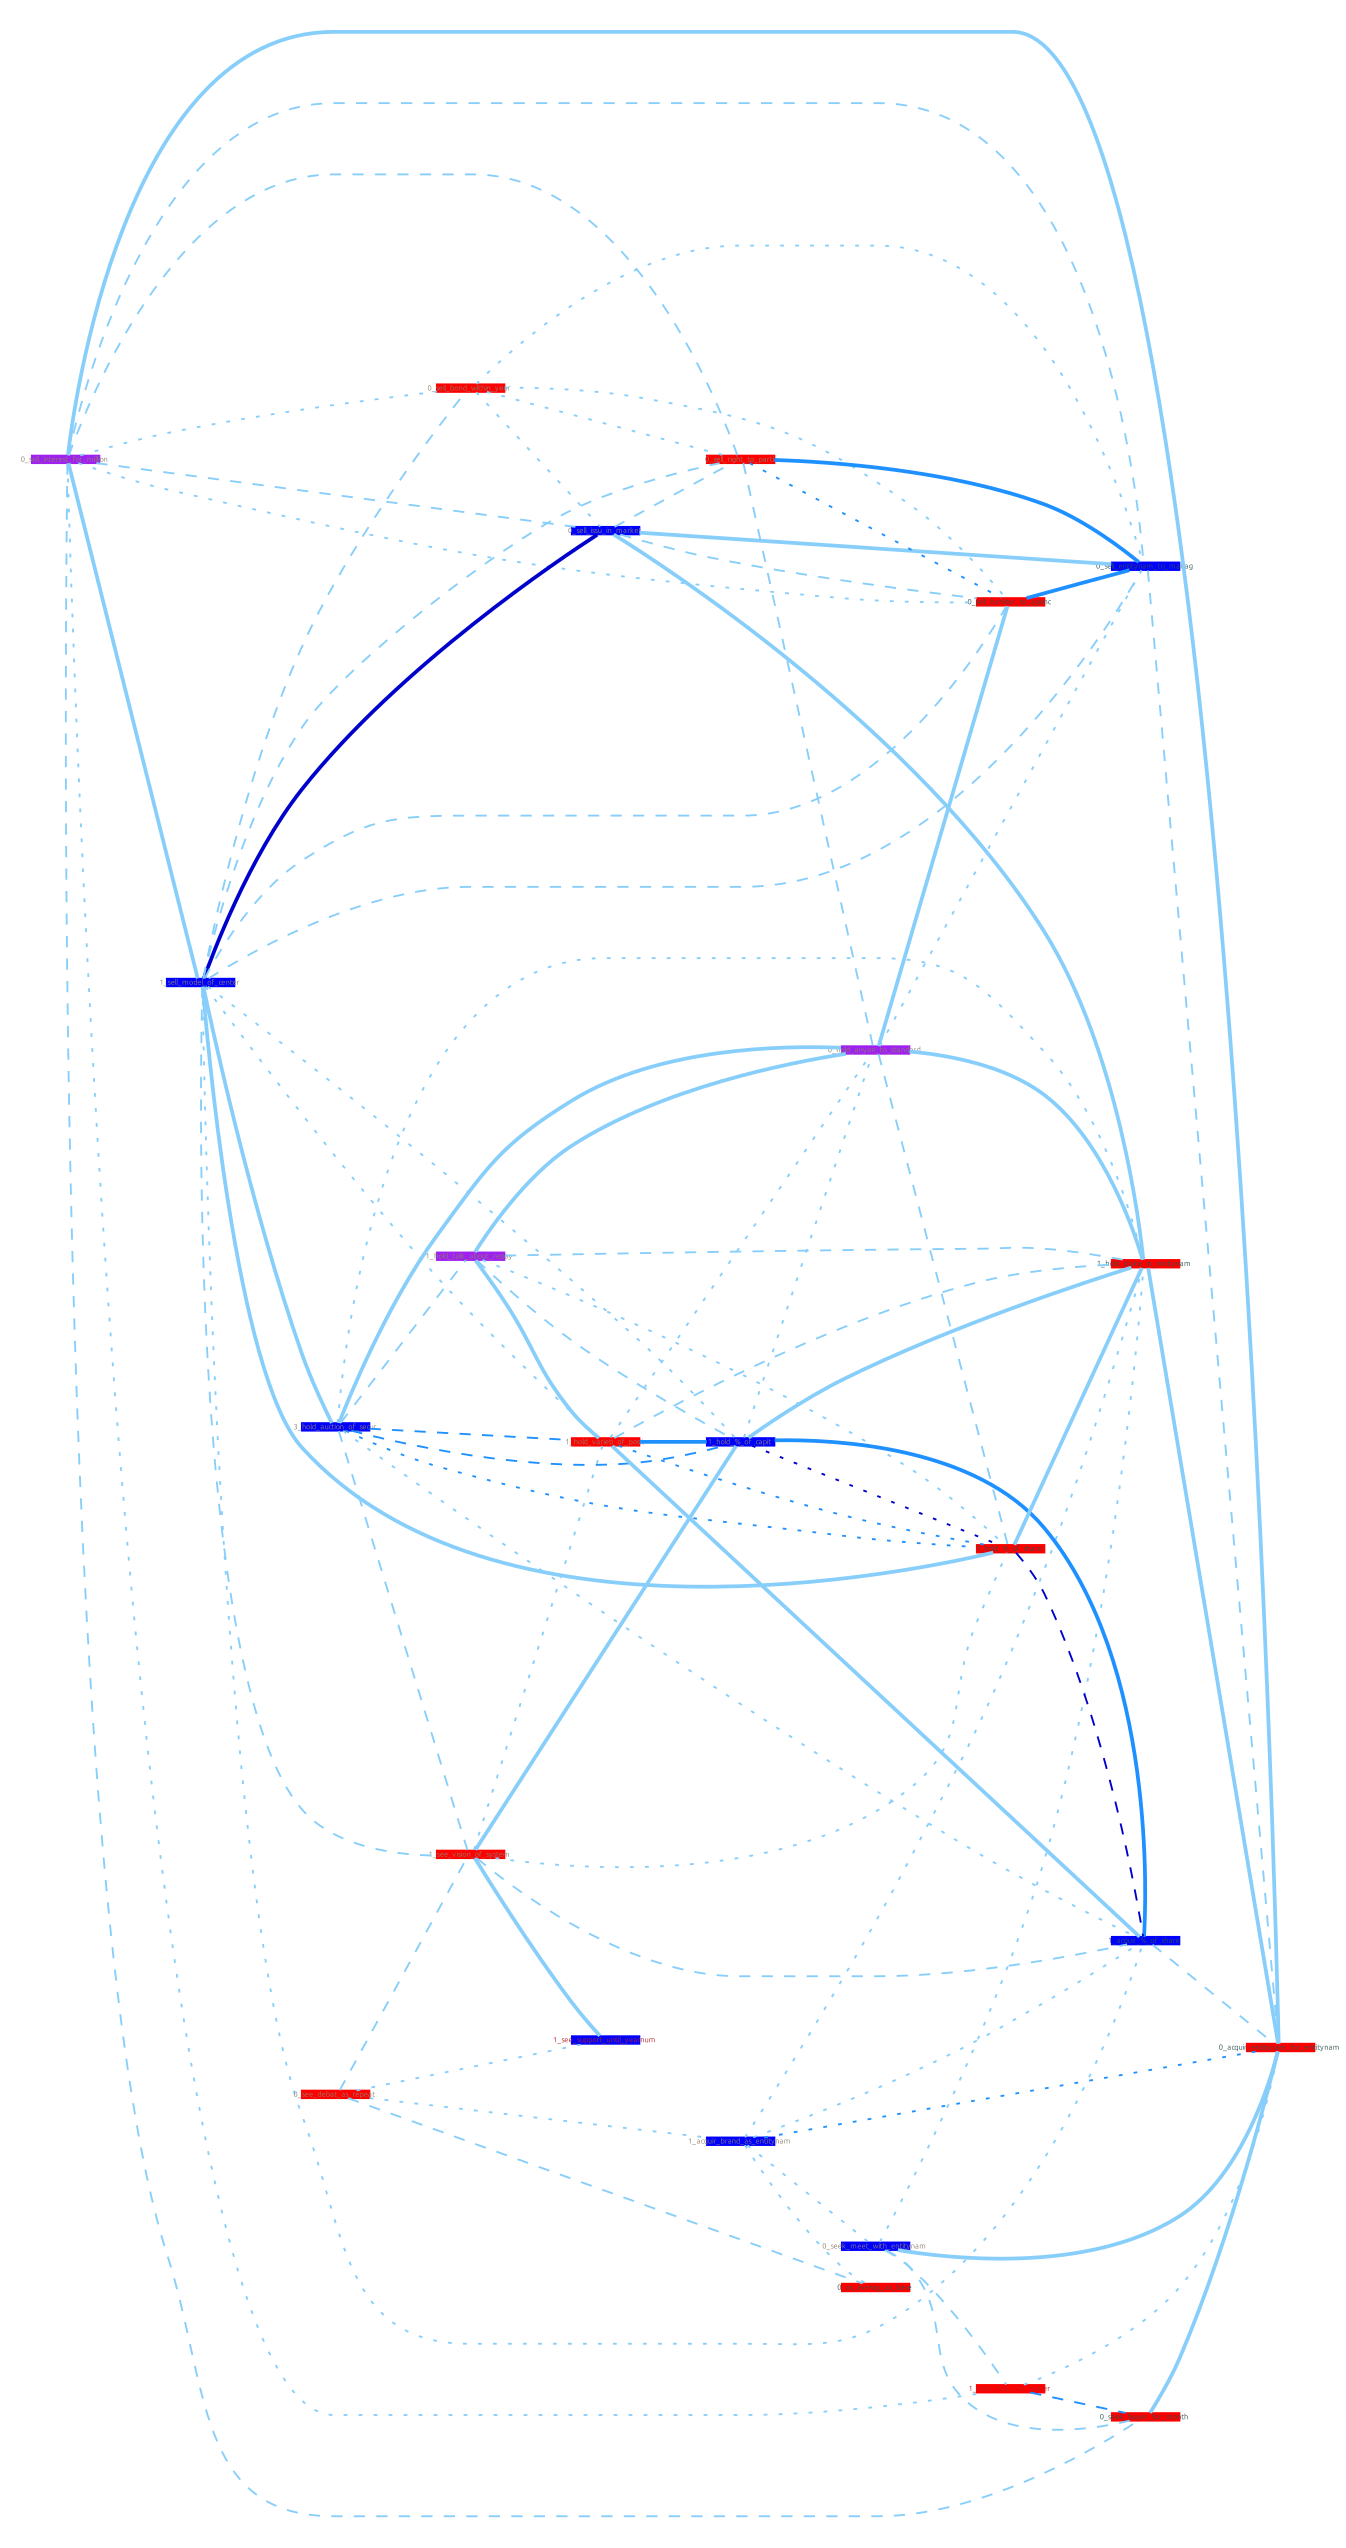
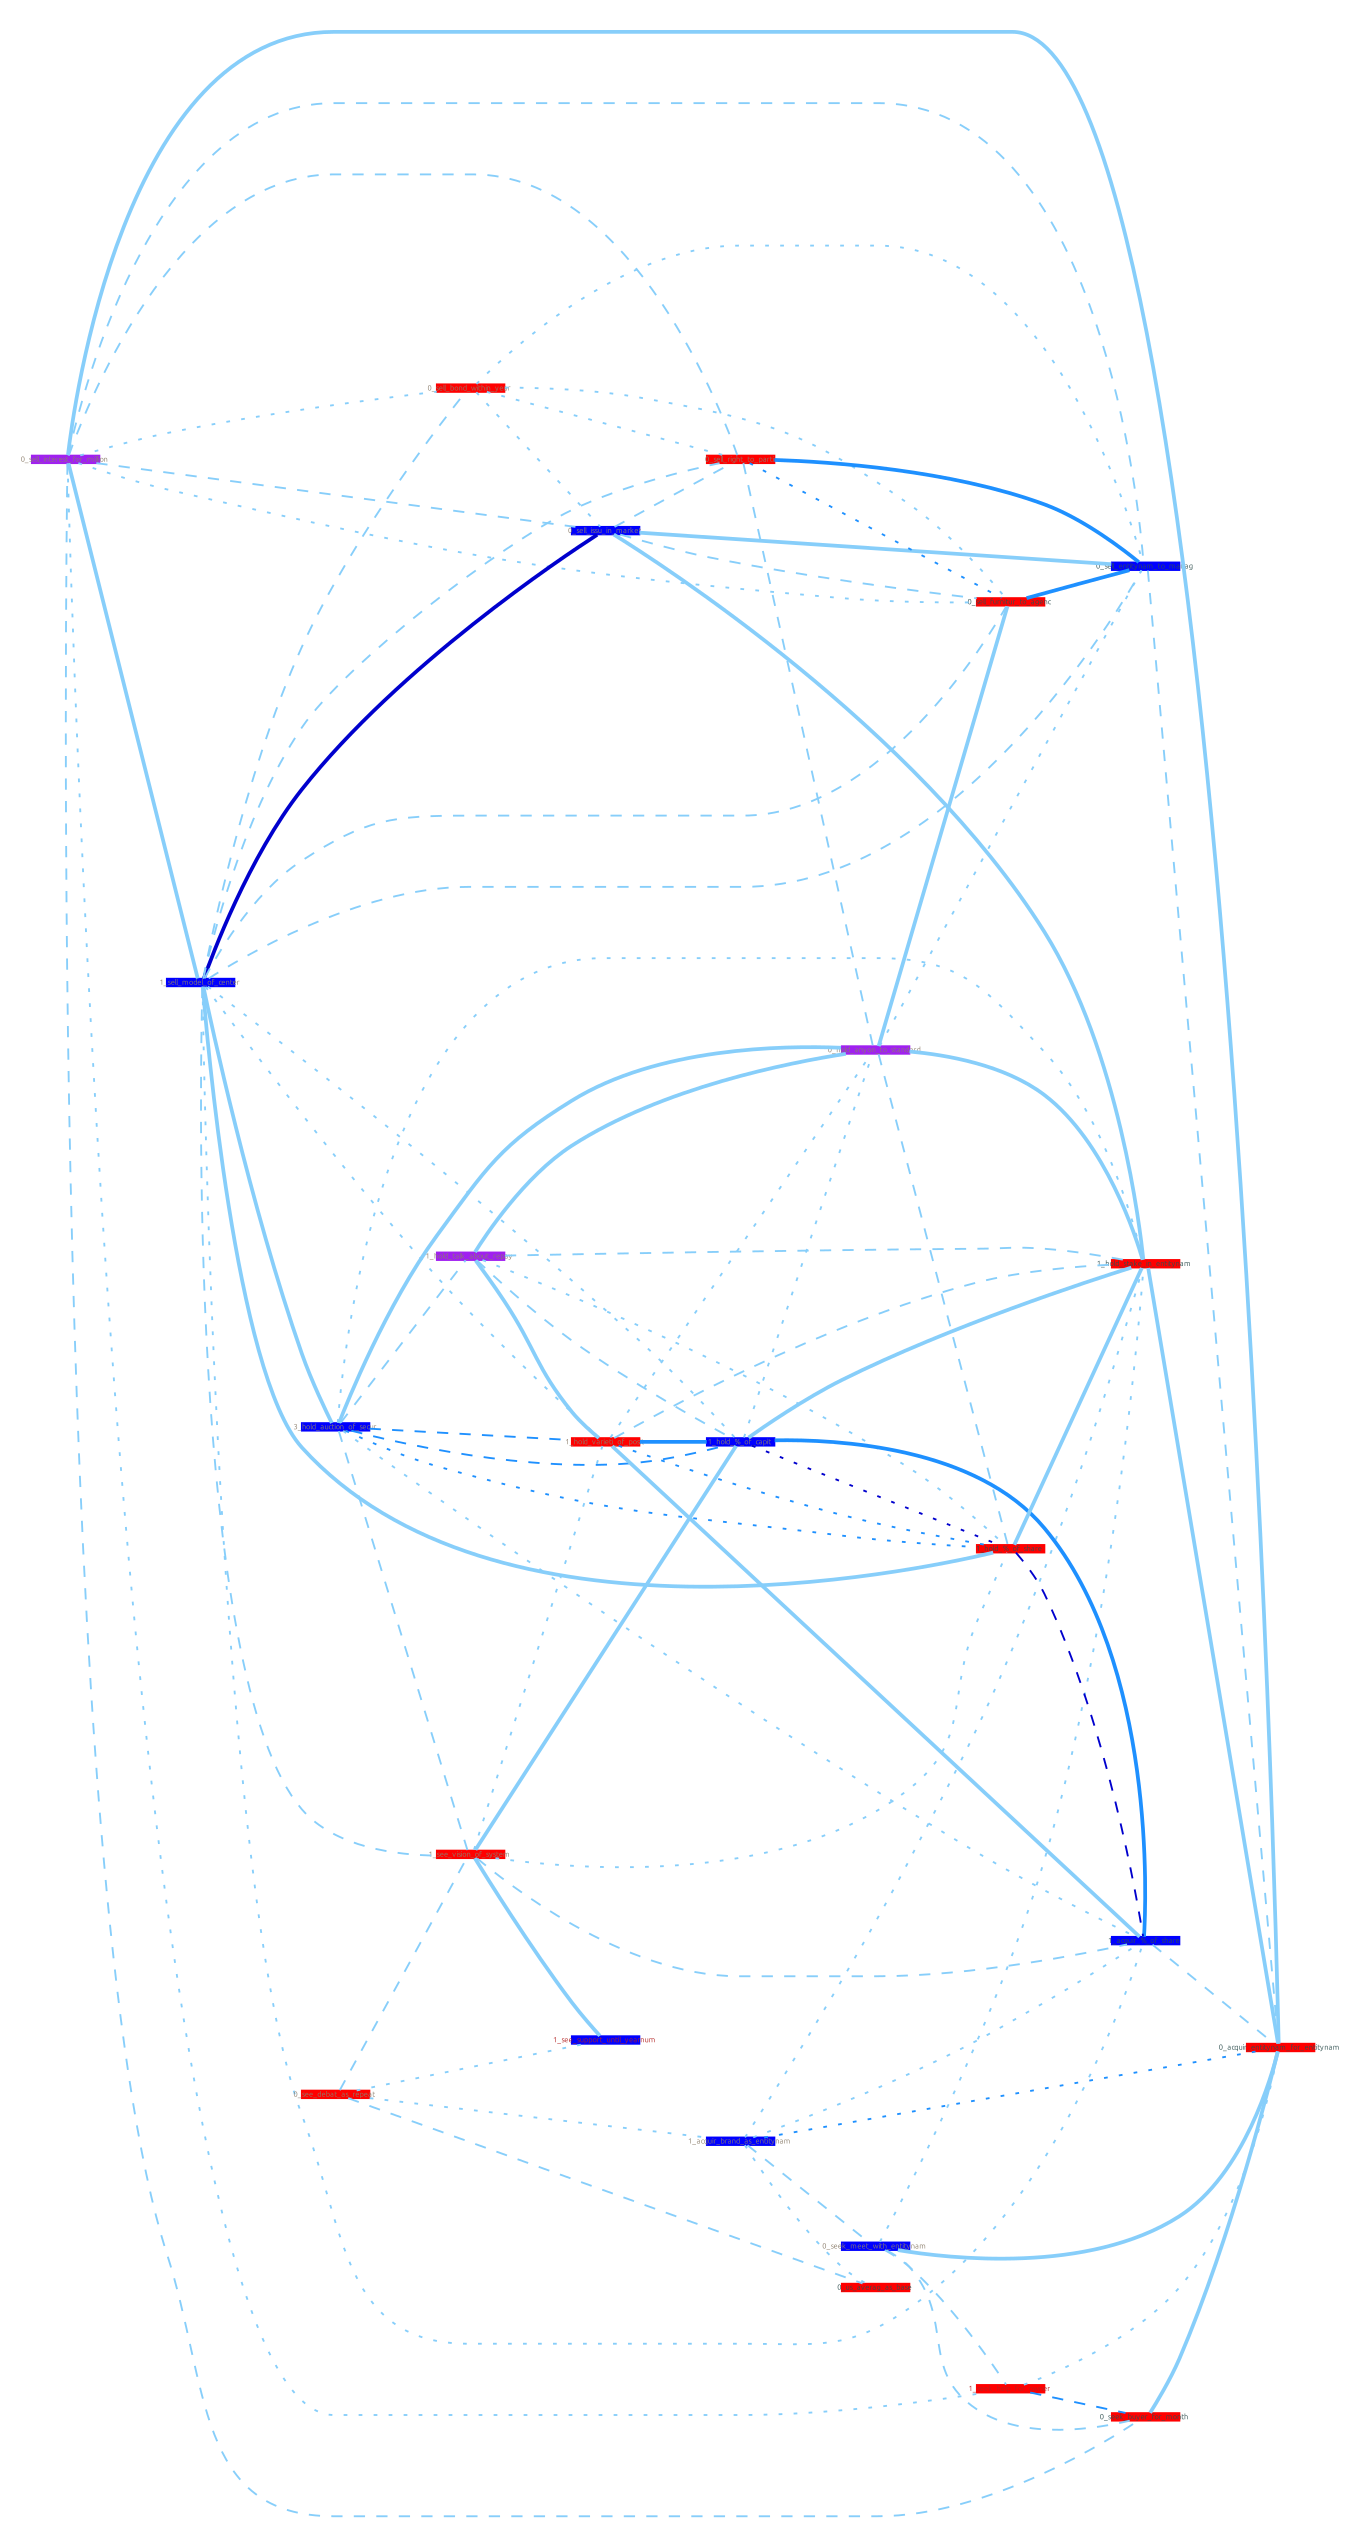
(808, 2194) -> (808, 2194)
